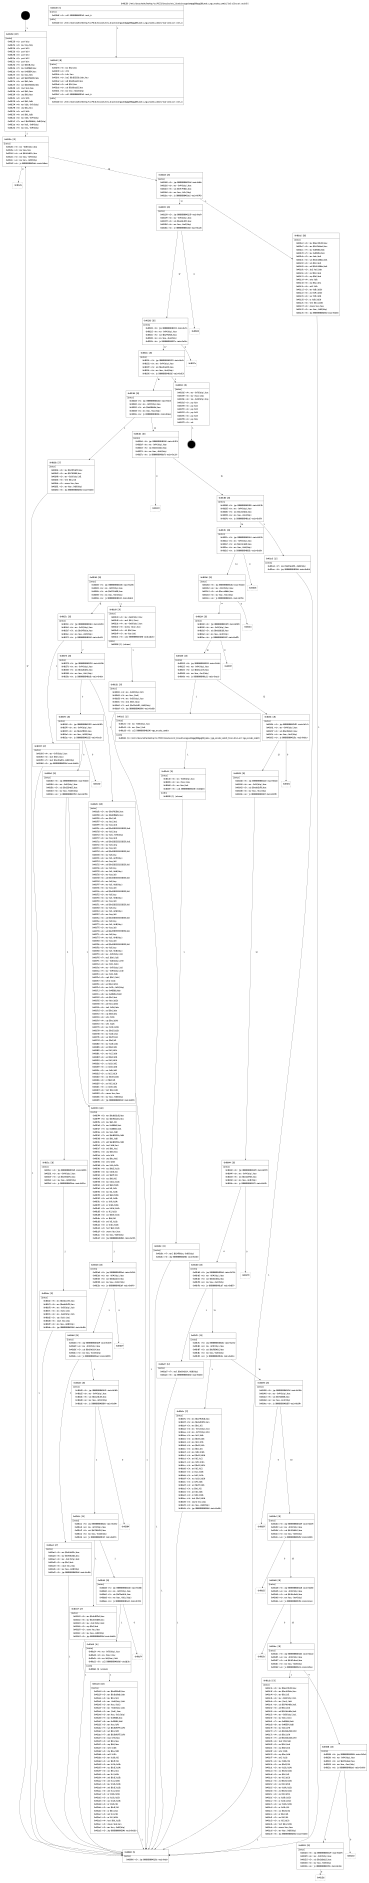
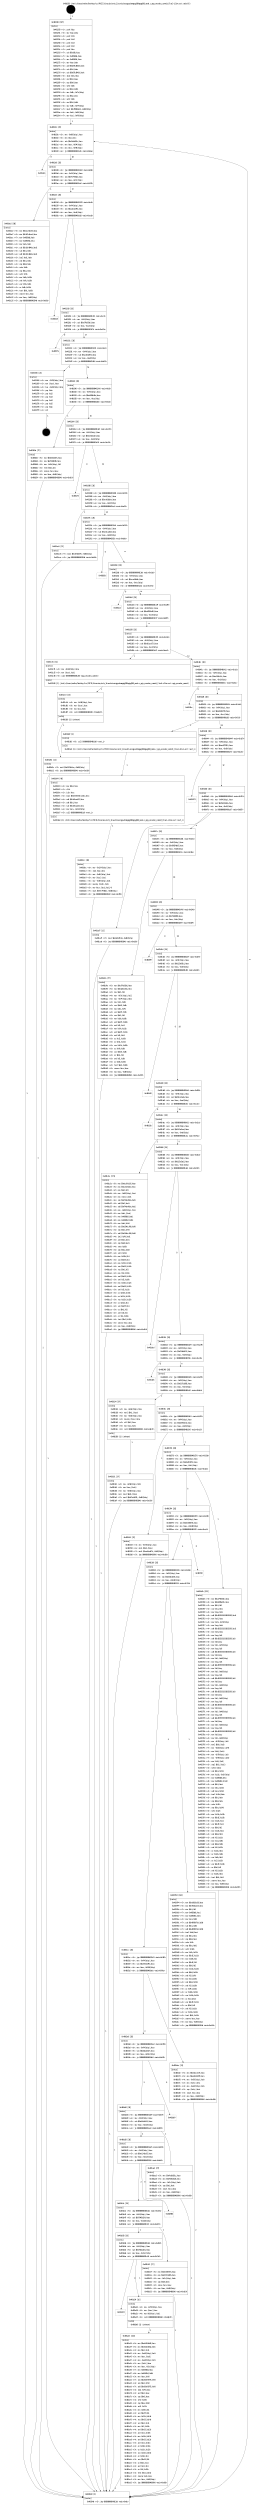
(228, 666) -> none
none -> (186, 726)
none -> (99, 877)
(113, 1251) -> (143, 2003)
none -> (180, 1363)
